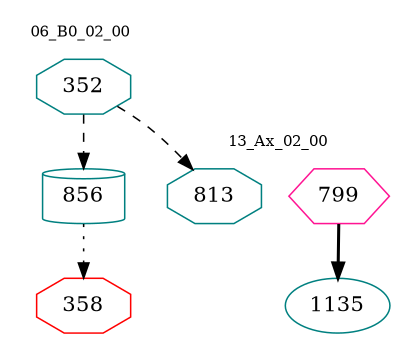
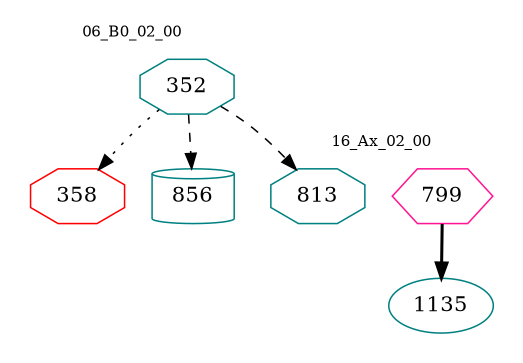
(278, 142) -> (382, 142)
(84, 243) -> (133, 133)
